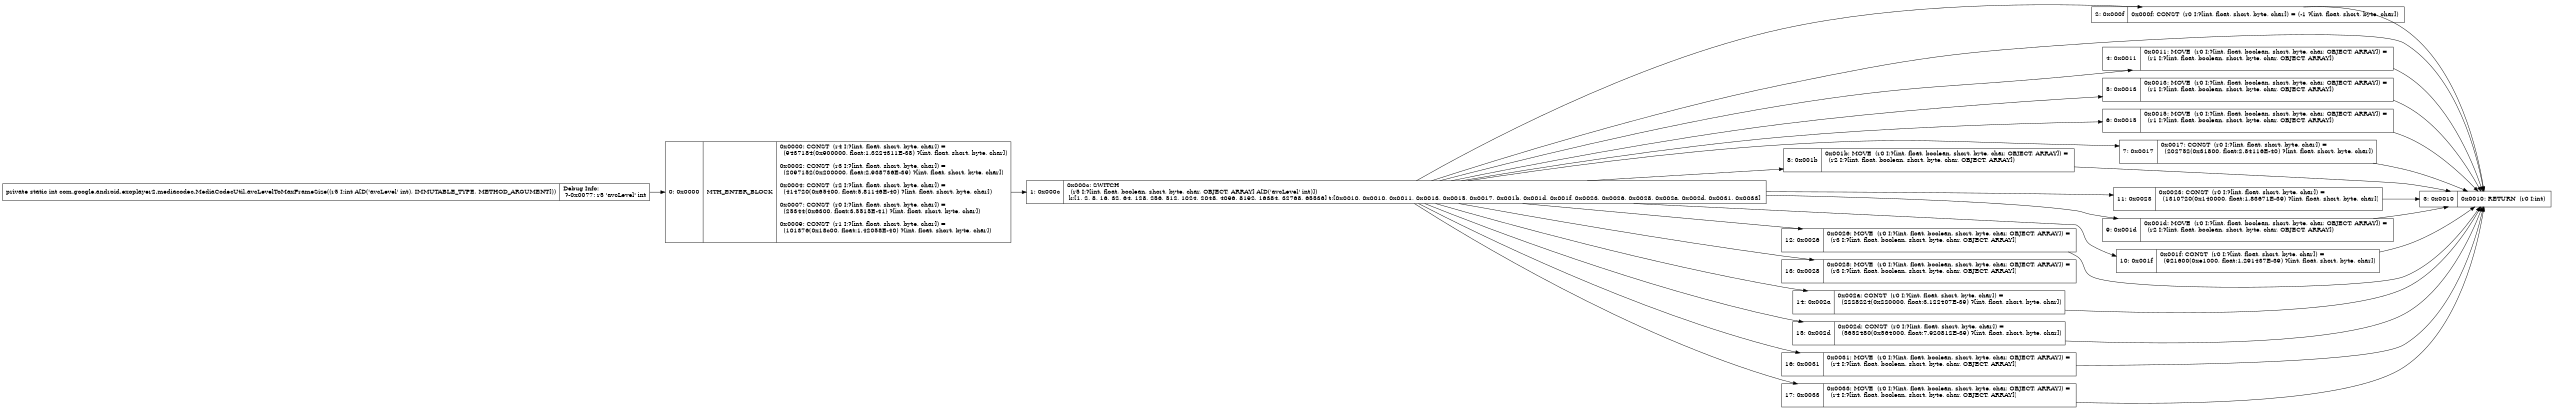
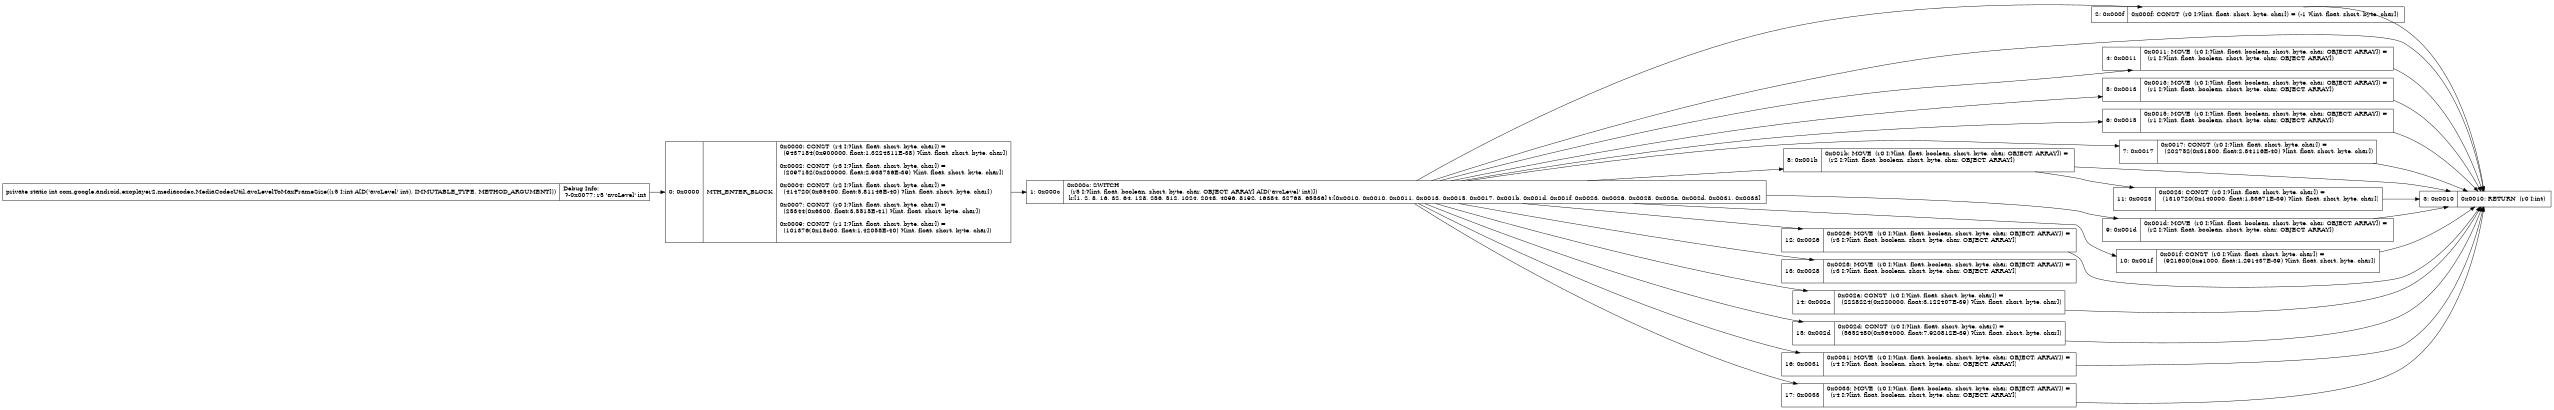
(1938, 193) -> (2082, 179)
